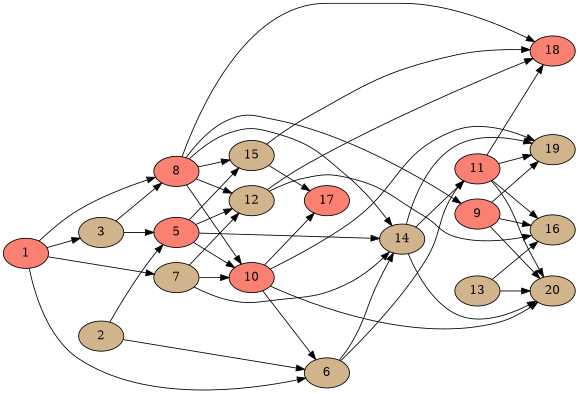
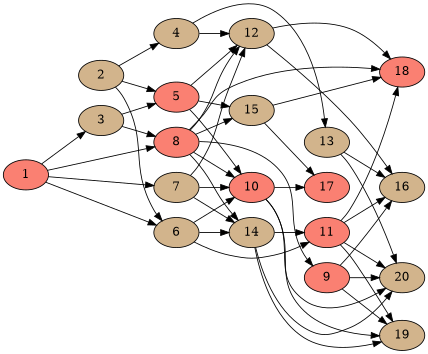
none -> (176, 34)
(285, 236) -> none
(287, 322) -> (209, 213)
